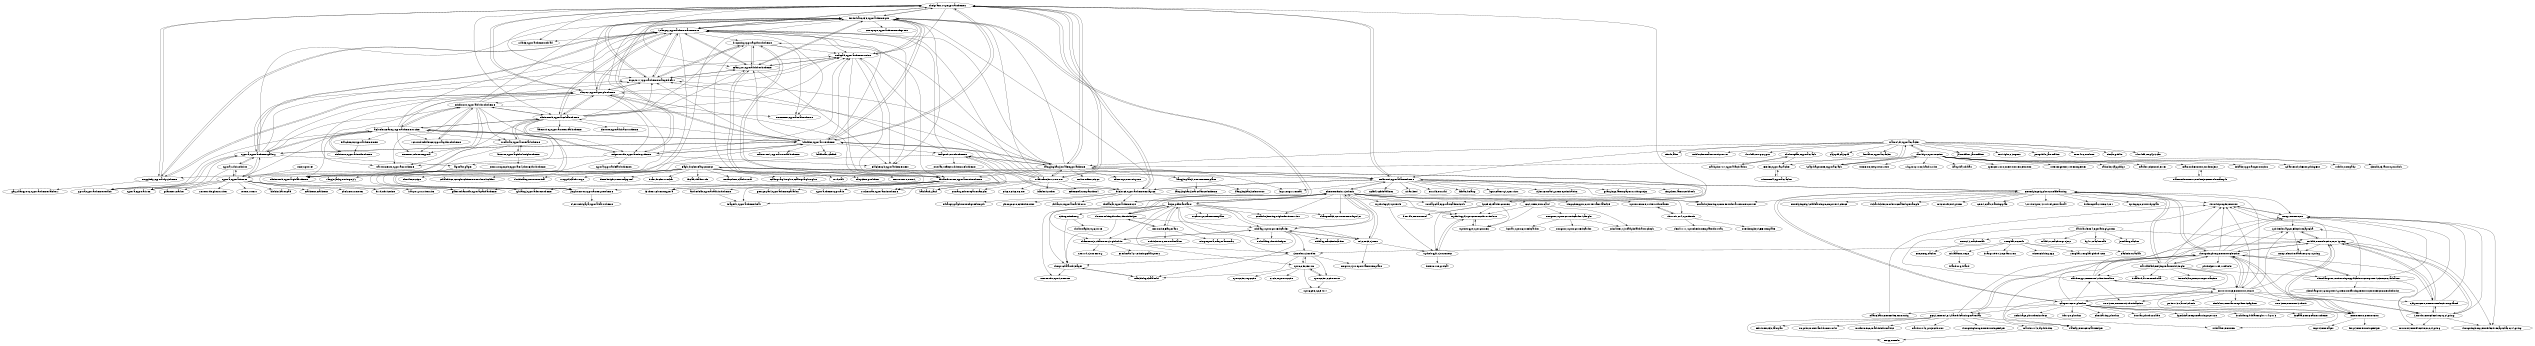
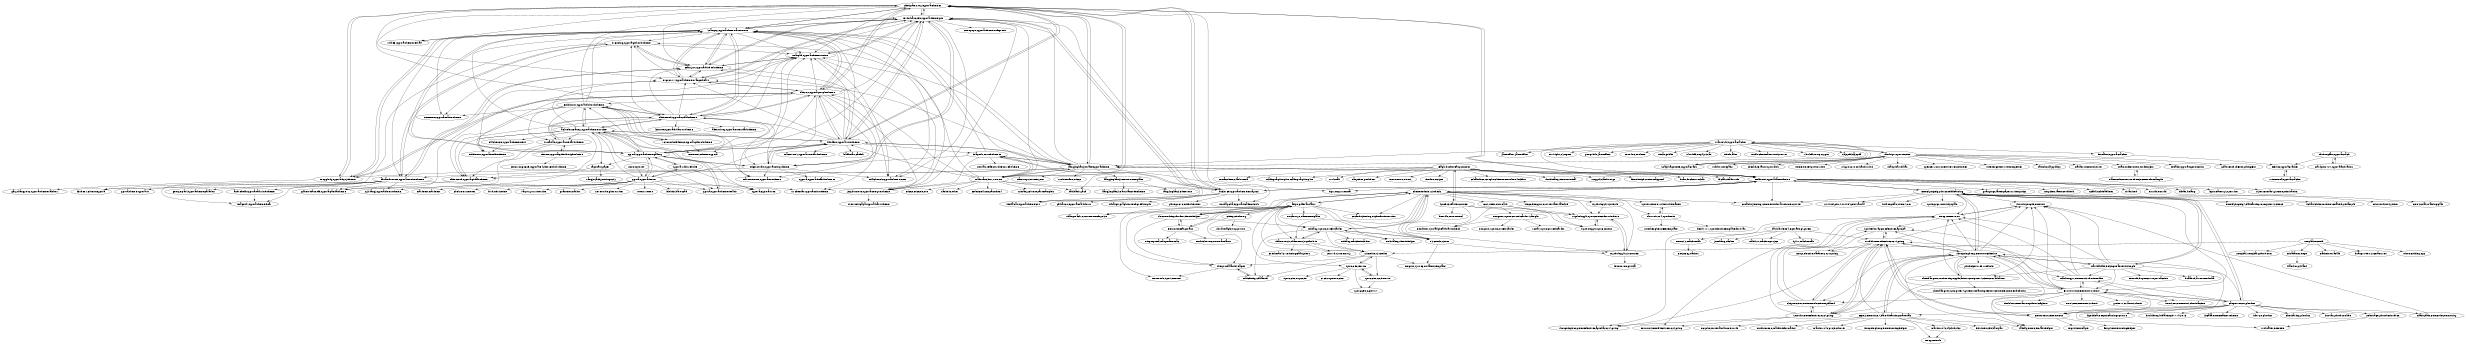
(700, 60) -> none
(819, 109) -> (882, 160)
